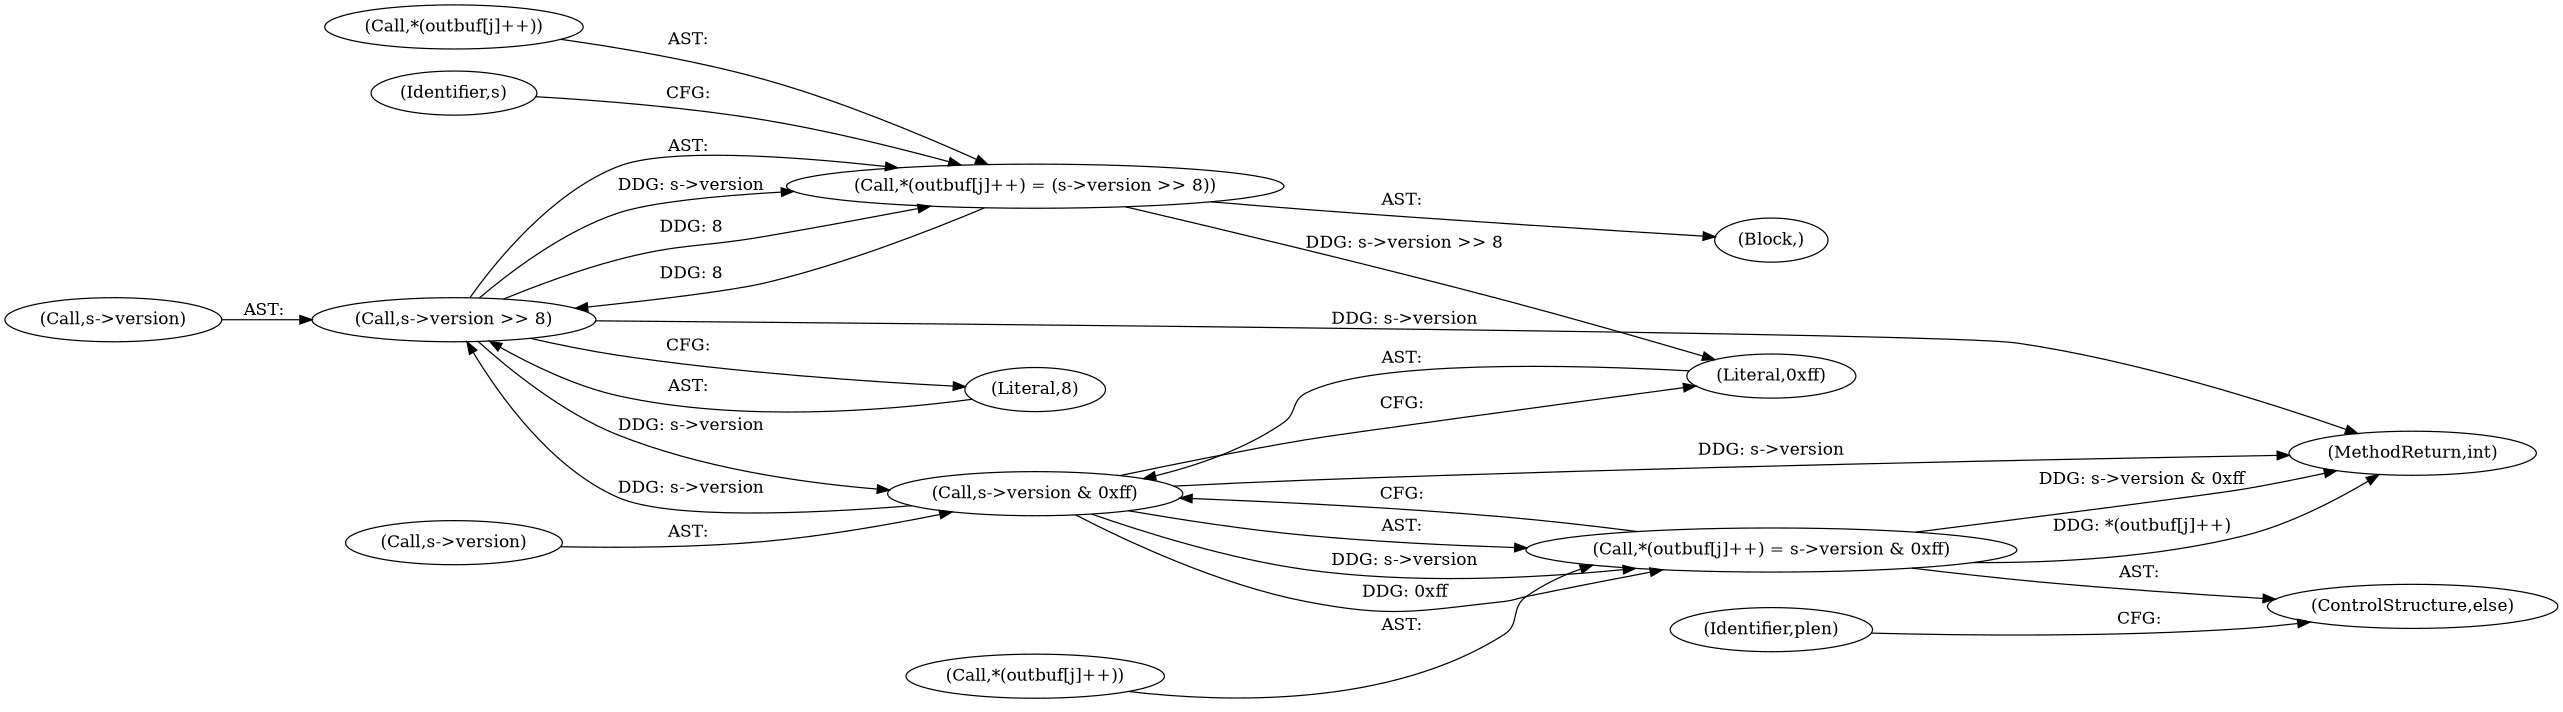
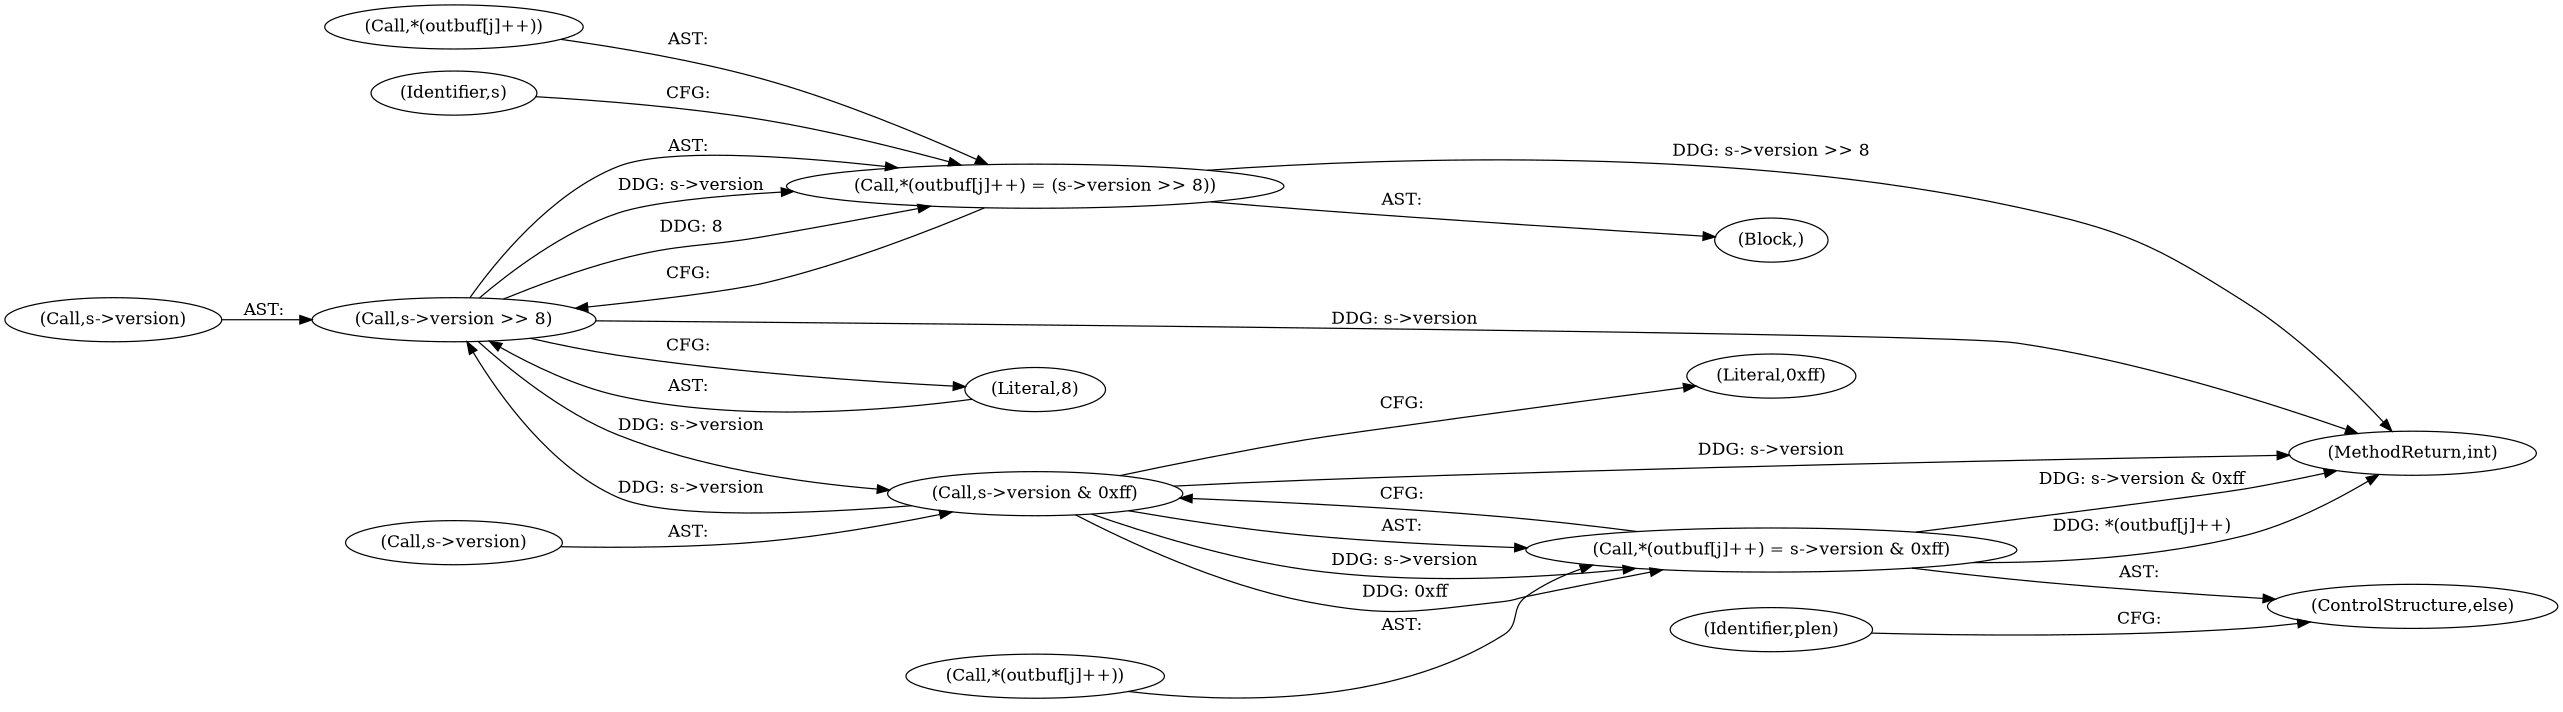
(691, 274) -> (691, 274)
(1415, 277) -> (1829, 177)
(1408, 371) -> none
